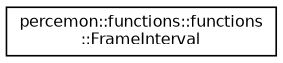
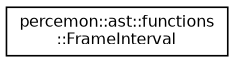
(141, 31) -> (117, 31)
